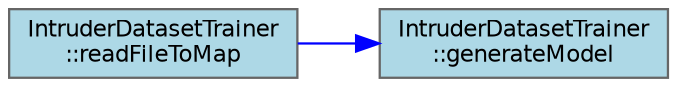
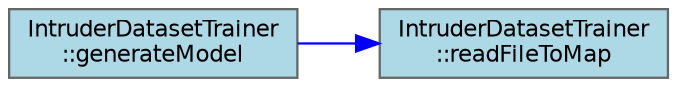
(327, 43) -> (327, 43)
